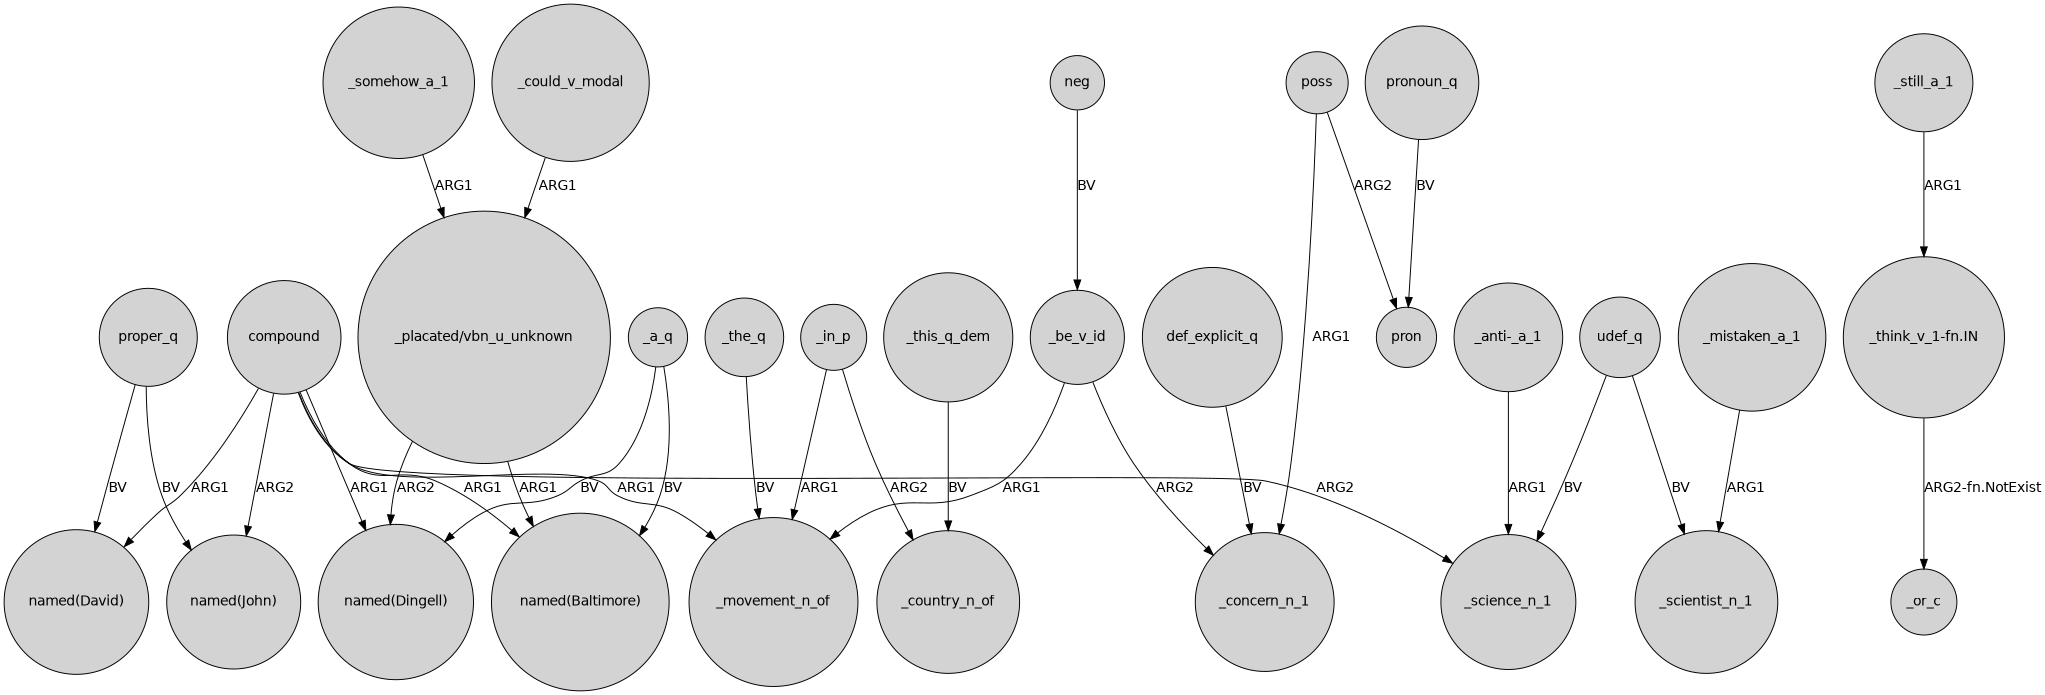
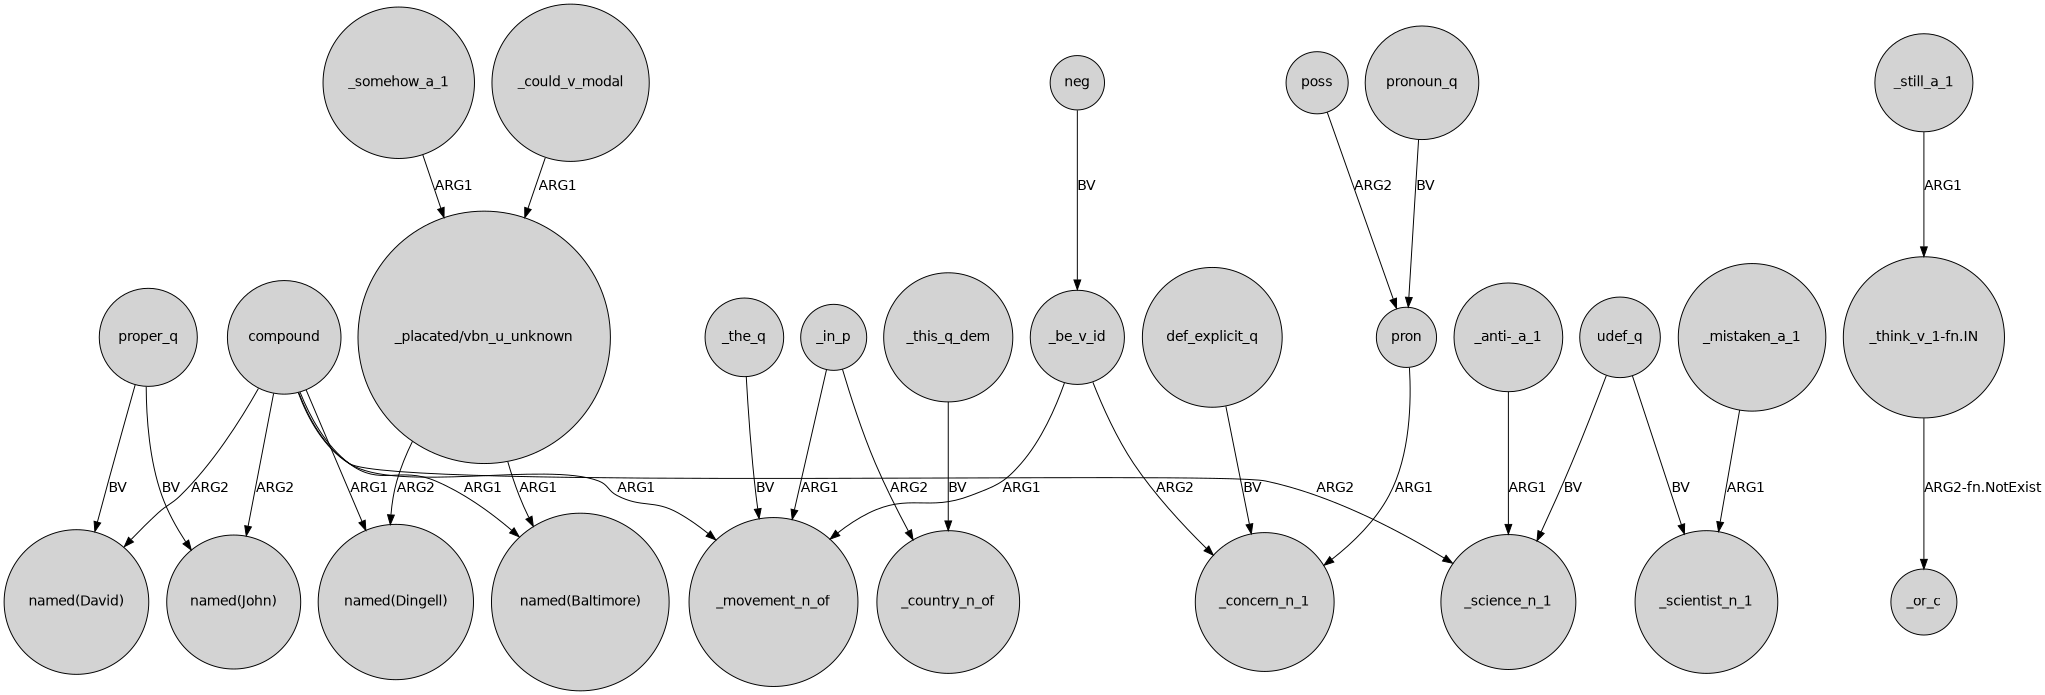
(1305, 320) -> (1398, 475)
(658, 337) -> none
(210, 488) -> (210, 488)
